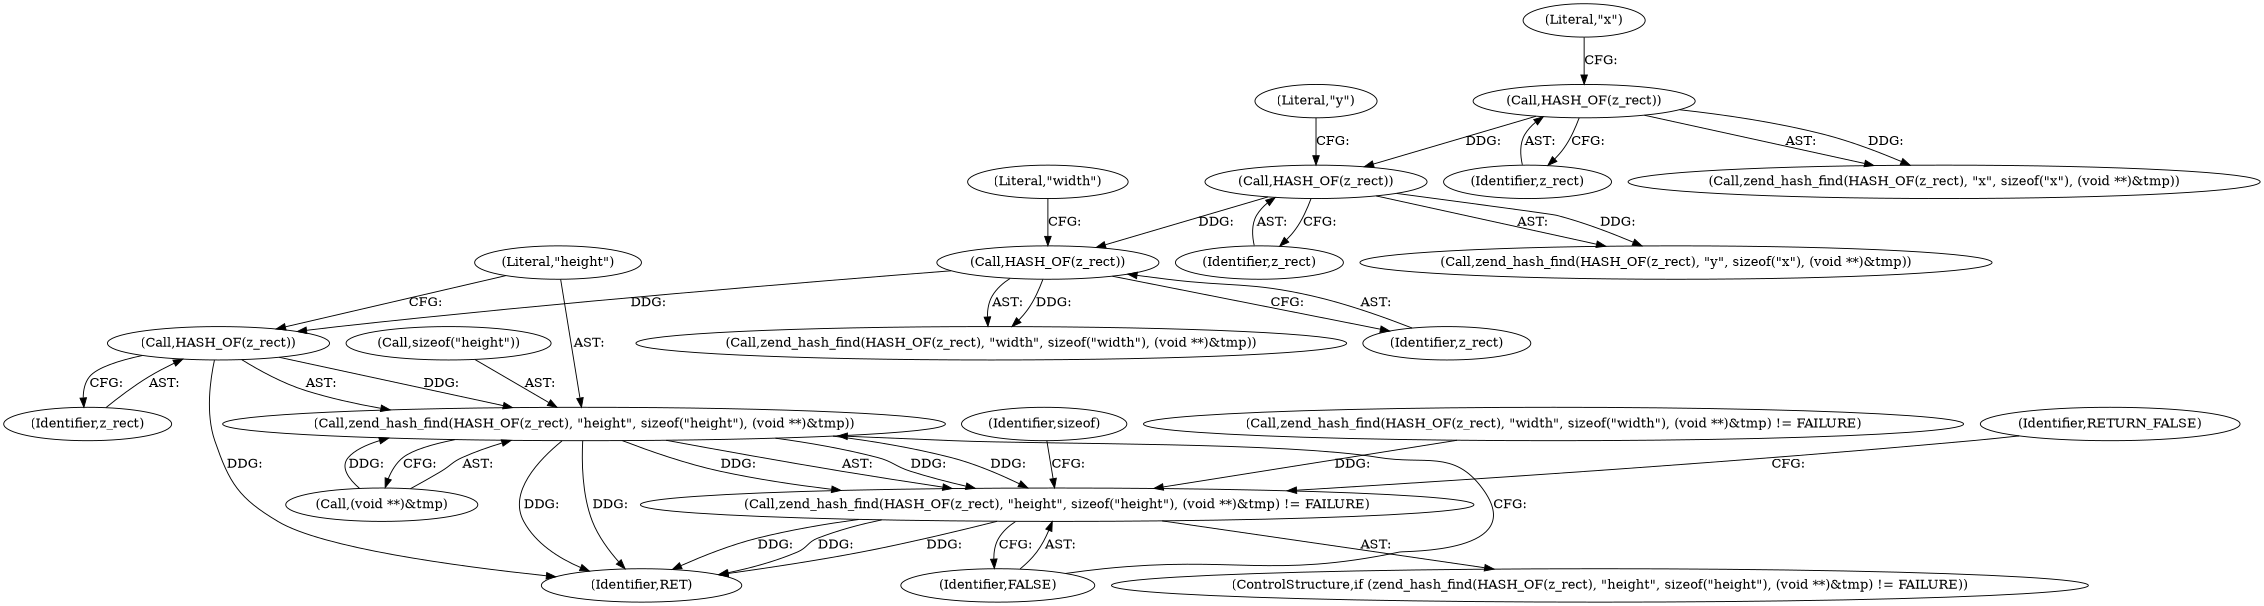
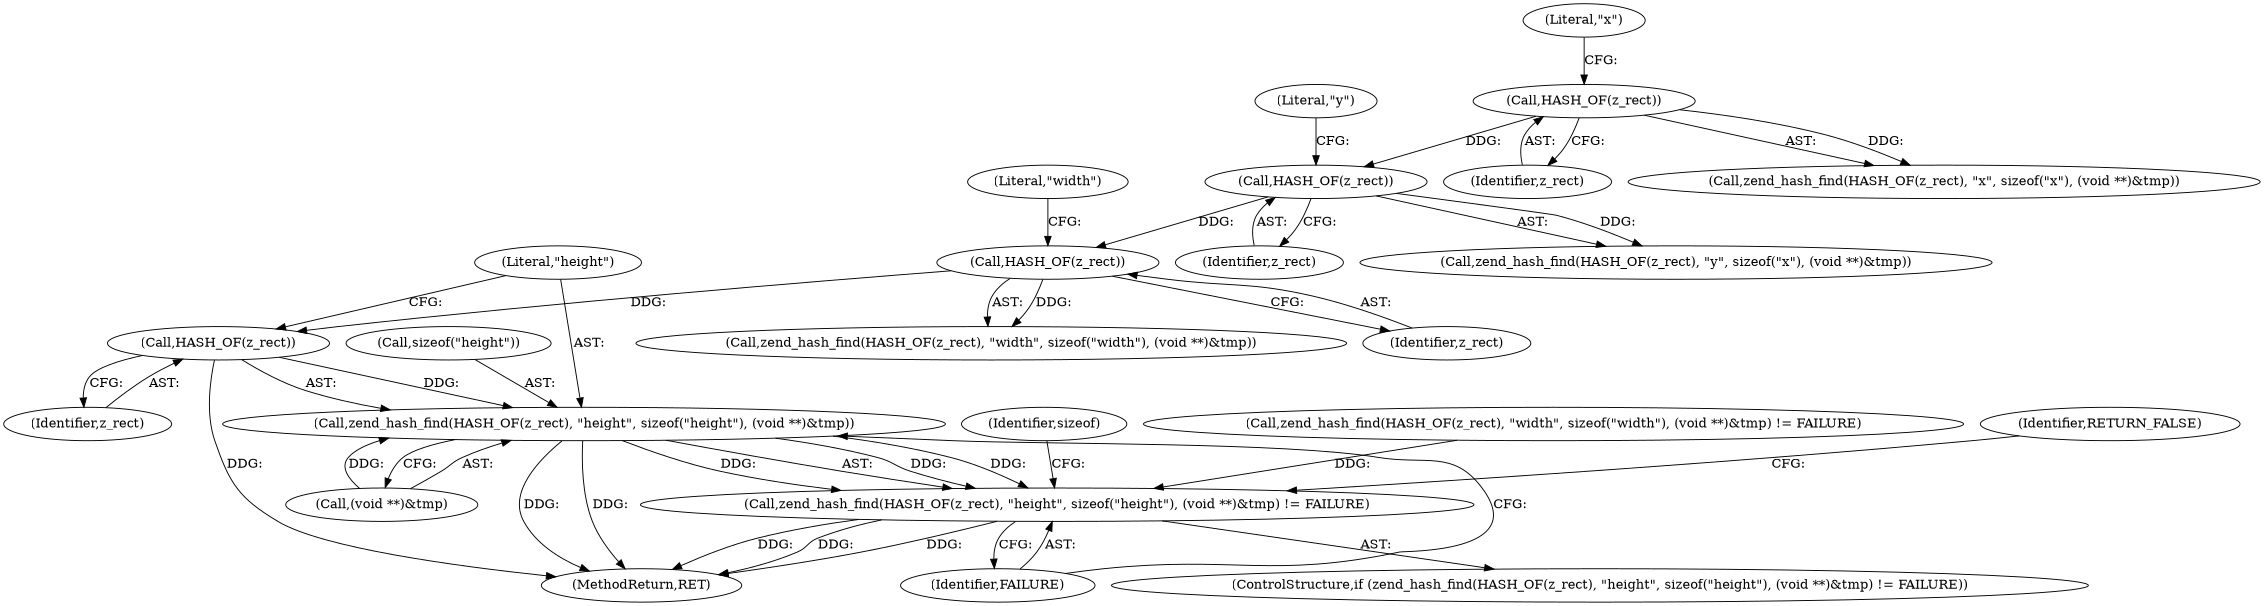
(642, 585) -> (642, 585)
(998, 585) -> (998, 585)
